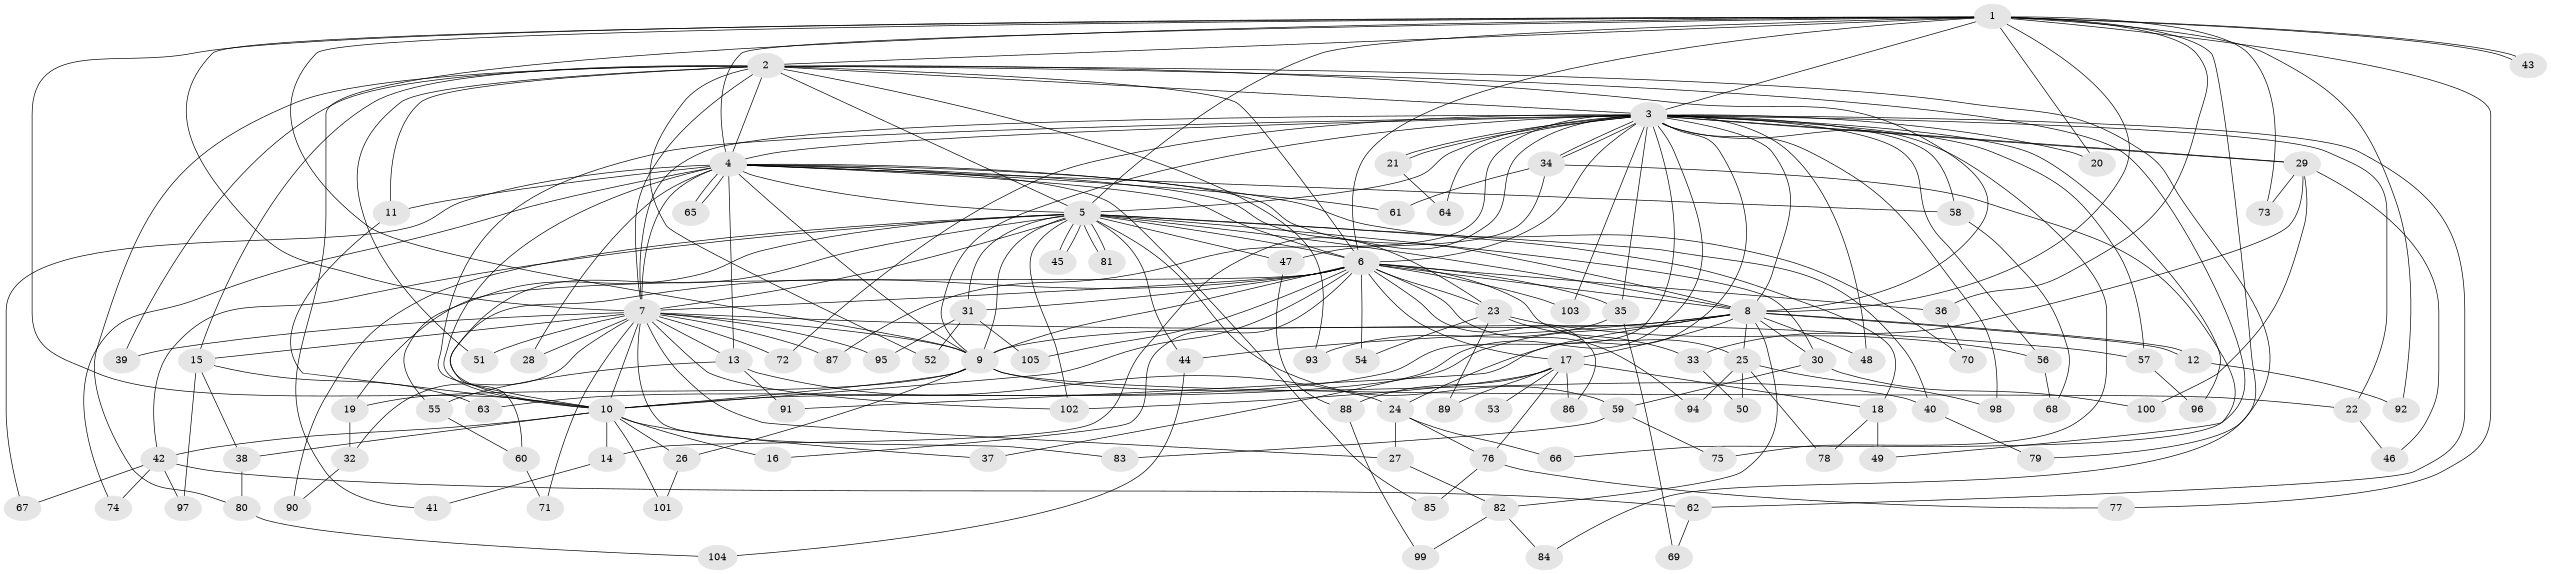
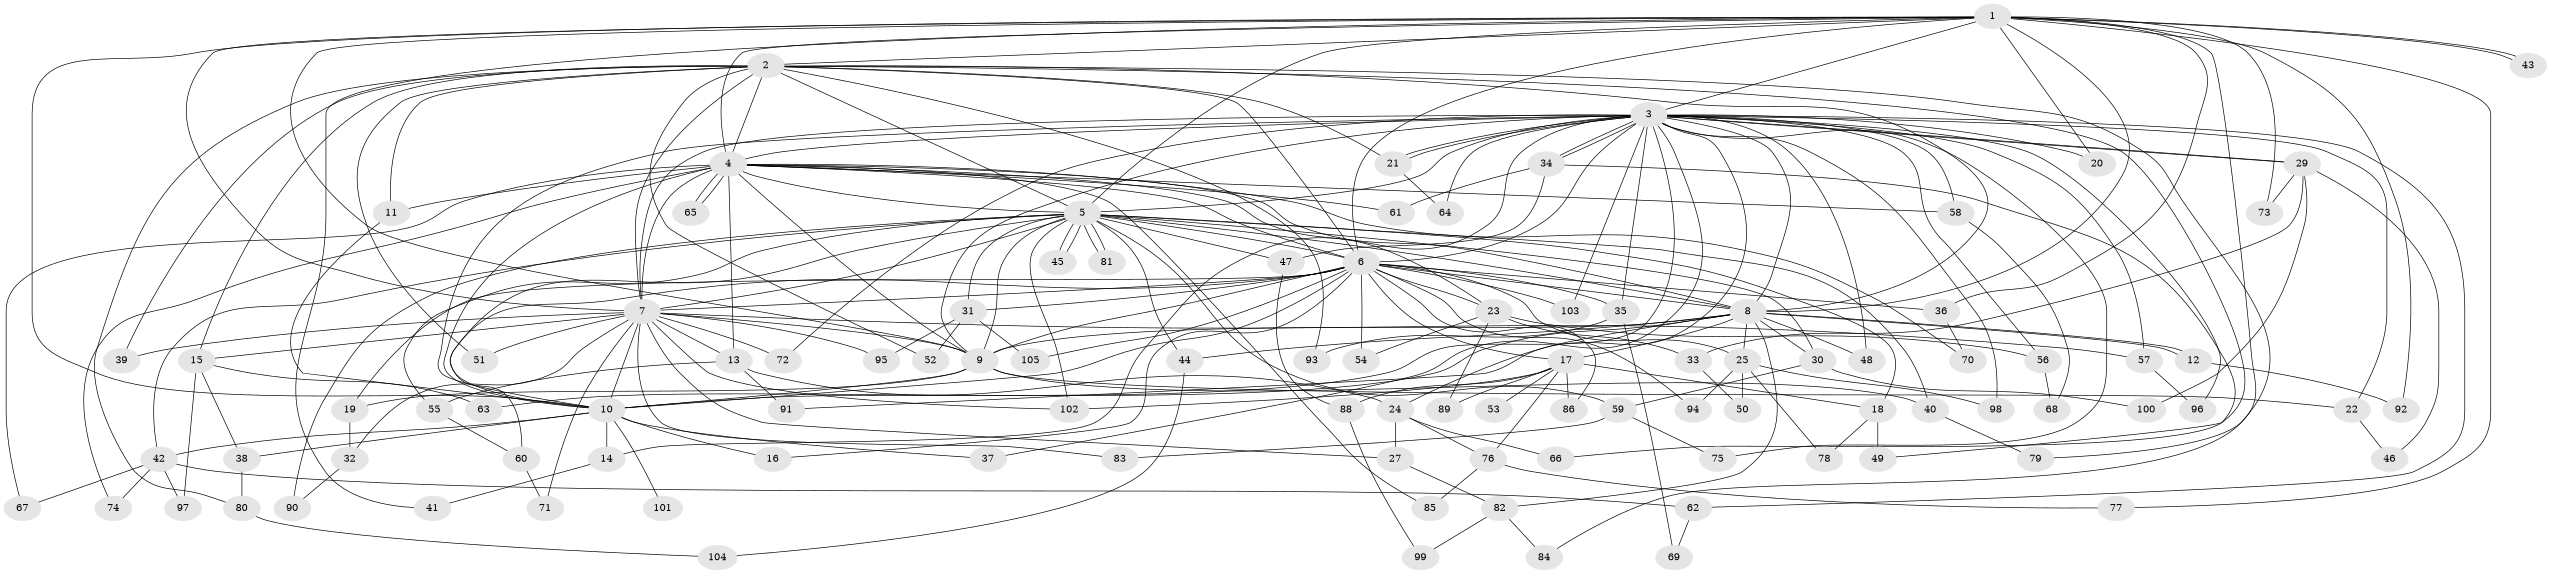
(1208, 90) -> (1240, 98)
(529, 361) -> none
(832, 361) -> none
(682, 459) -> none
